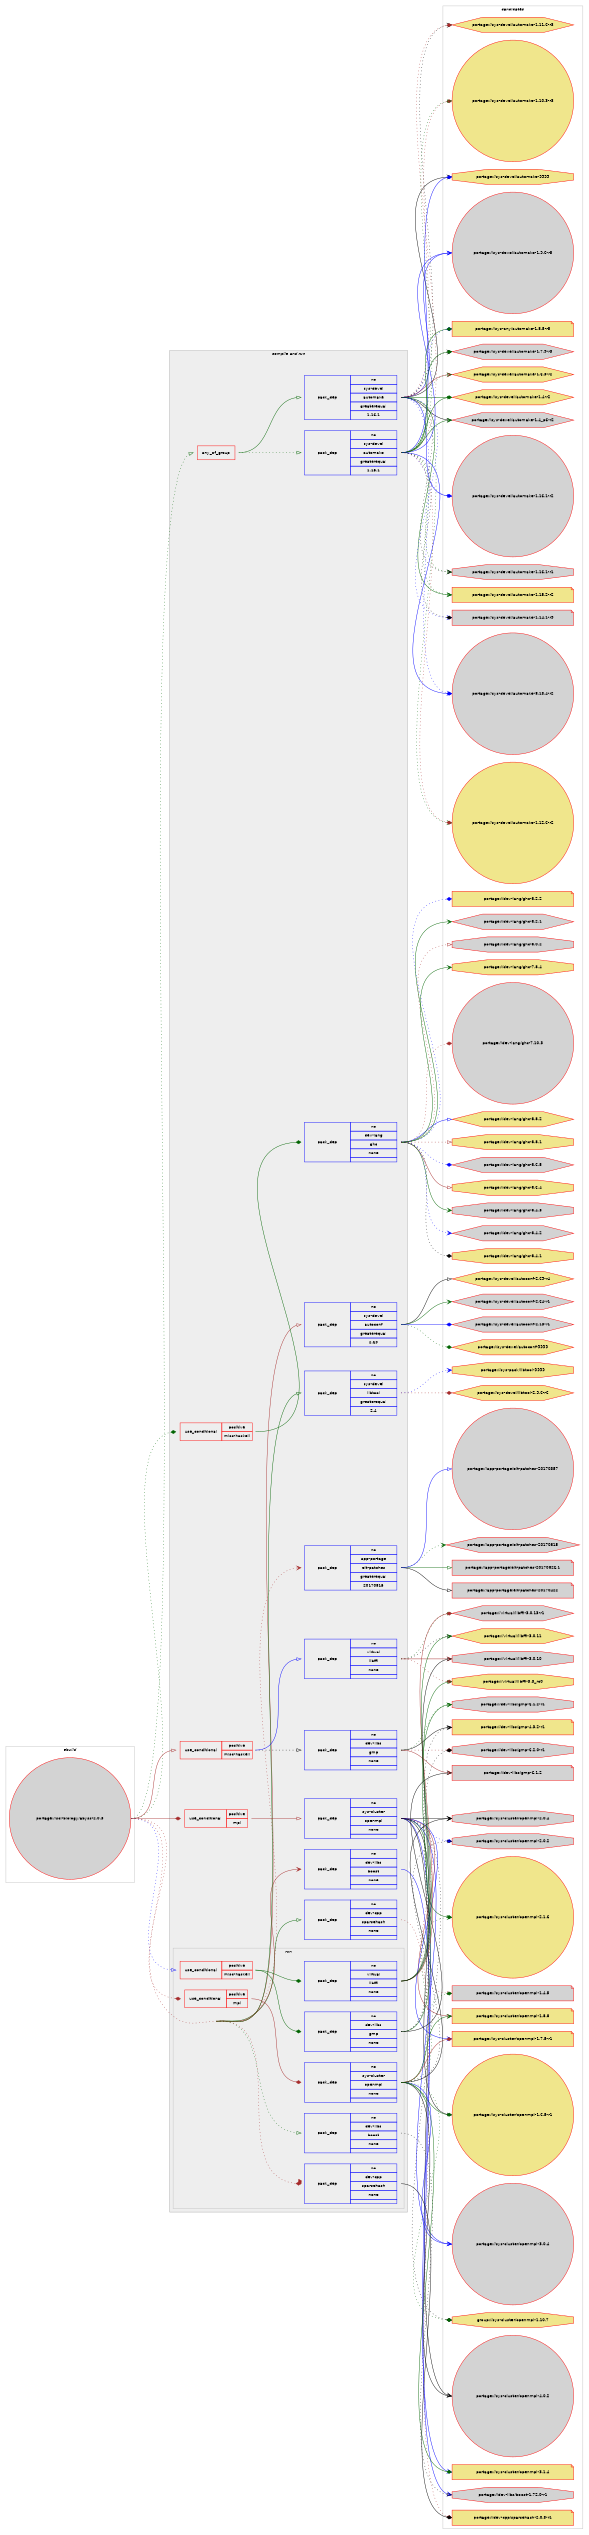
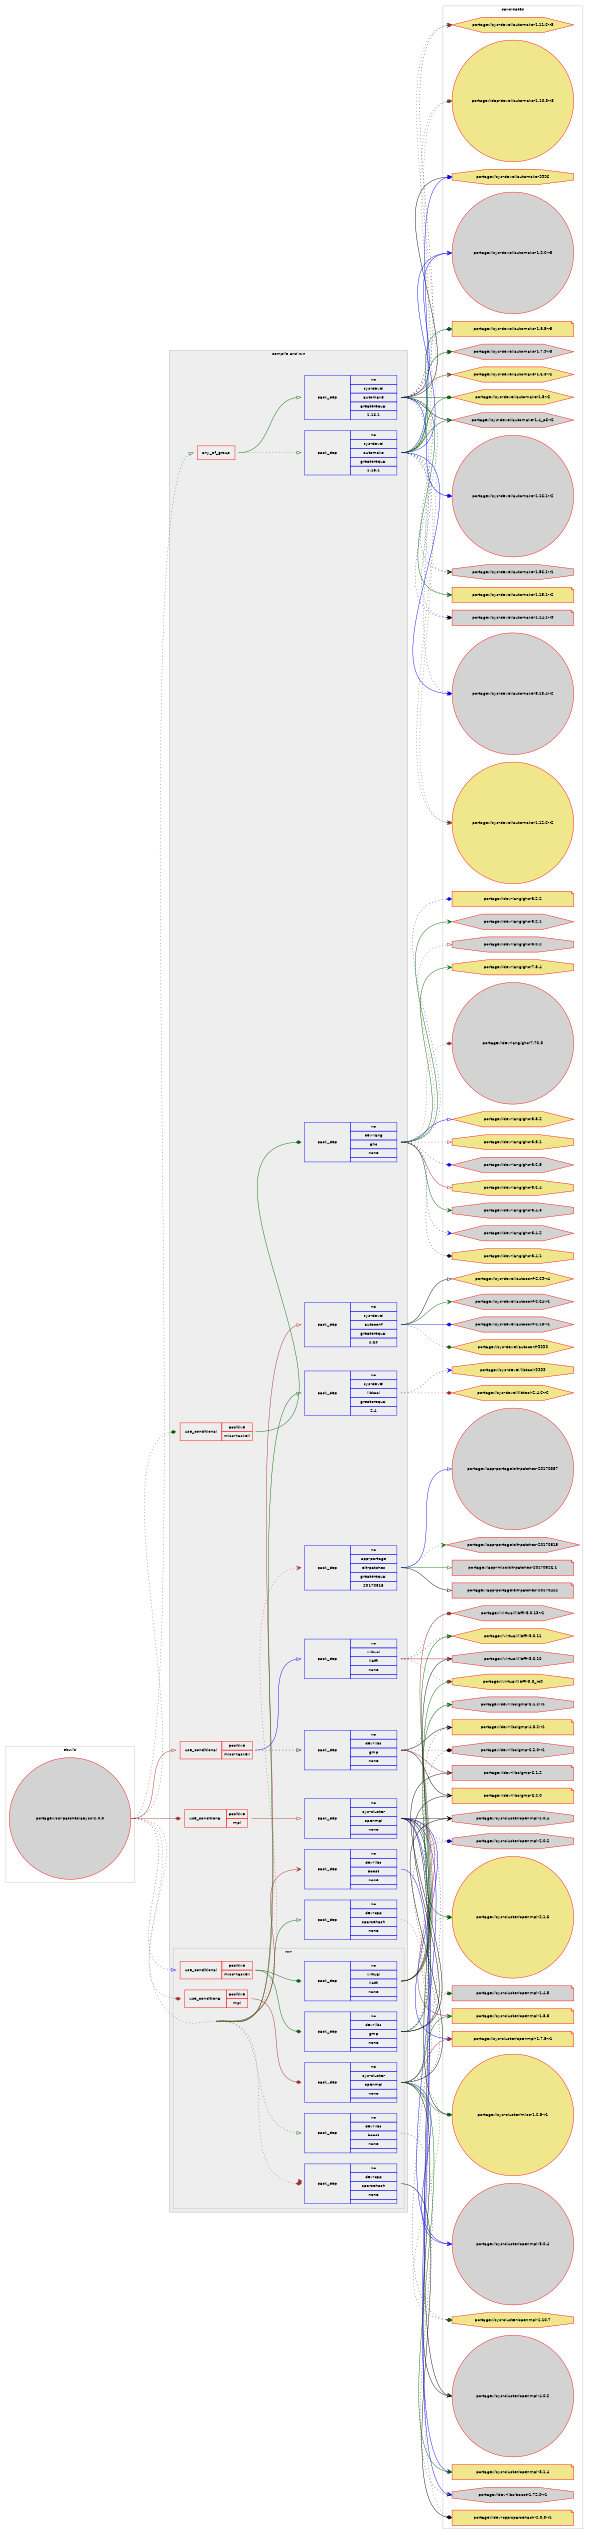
(513, 101) -> (513, 101)
(513, 177) -> (513, 177)
(513, 329) -> (513, 329)
(513, 397) -> (513, 397)
(513, 572) -> (513, 572)
(513, 595) -> (513, 595)
(513, 1043) -> (513, 1043)
(513, 1370) -> (513, 1370)
(513, 1393) -> (513, 1393)
(513, 1568) -> (513, 1568)
none -> (513, 1796)
(70, 1819) -> (70, 1819)
(513, 2115) -> (513, 2115)
(513, 2320) -> (513, 2320)
